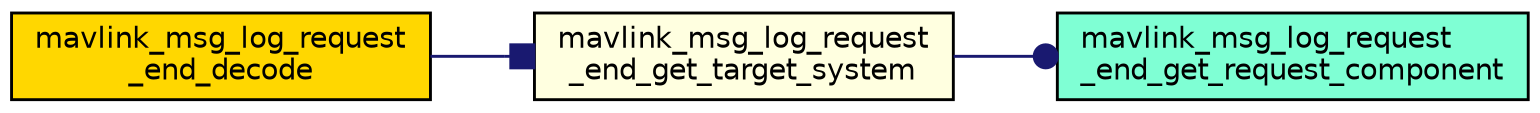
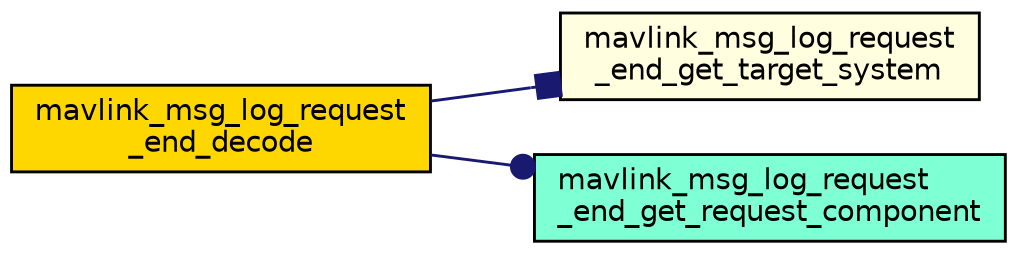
(994, 56) -> (471, 160)
